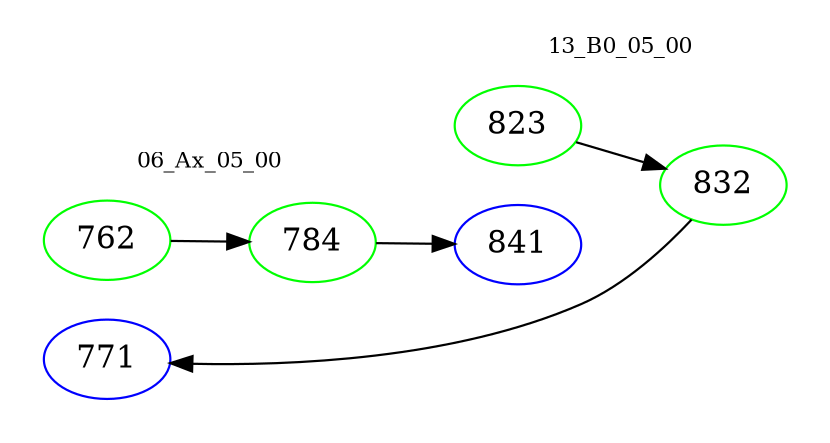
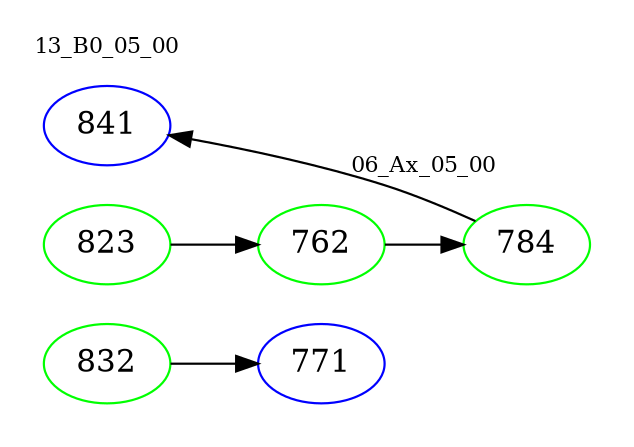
(610, 152) -> (210, 245)
